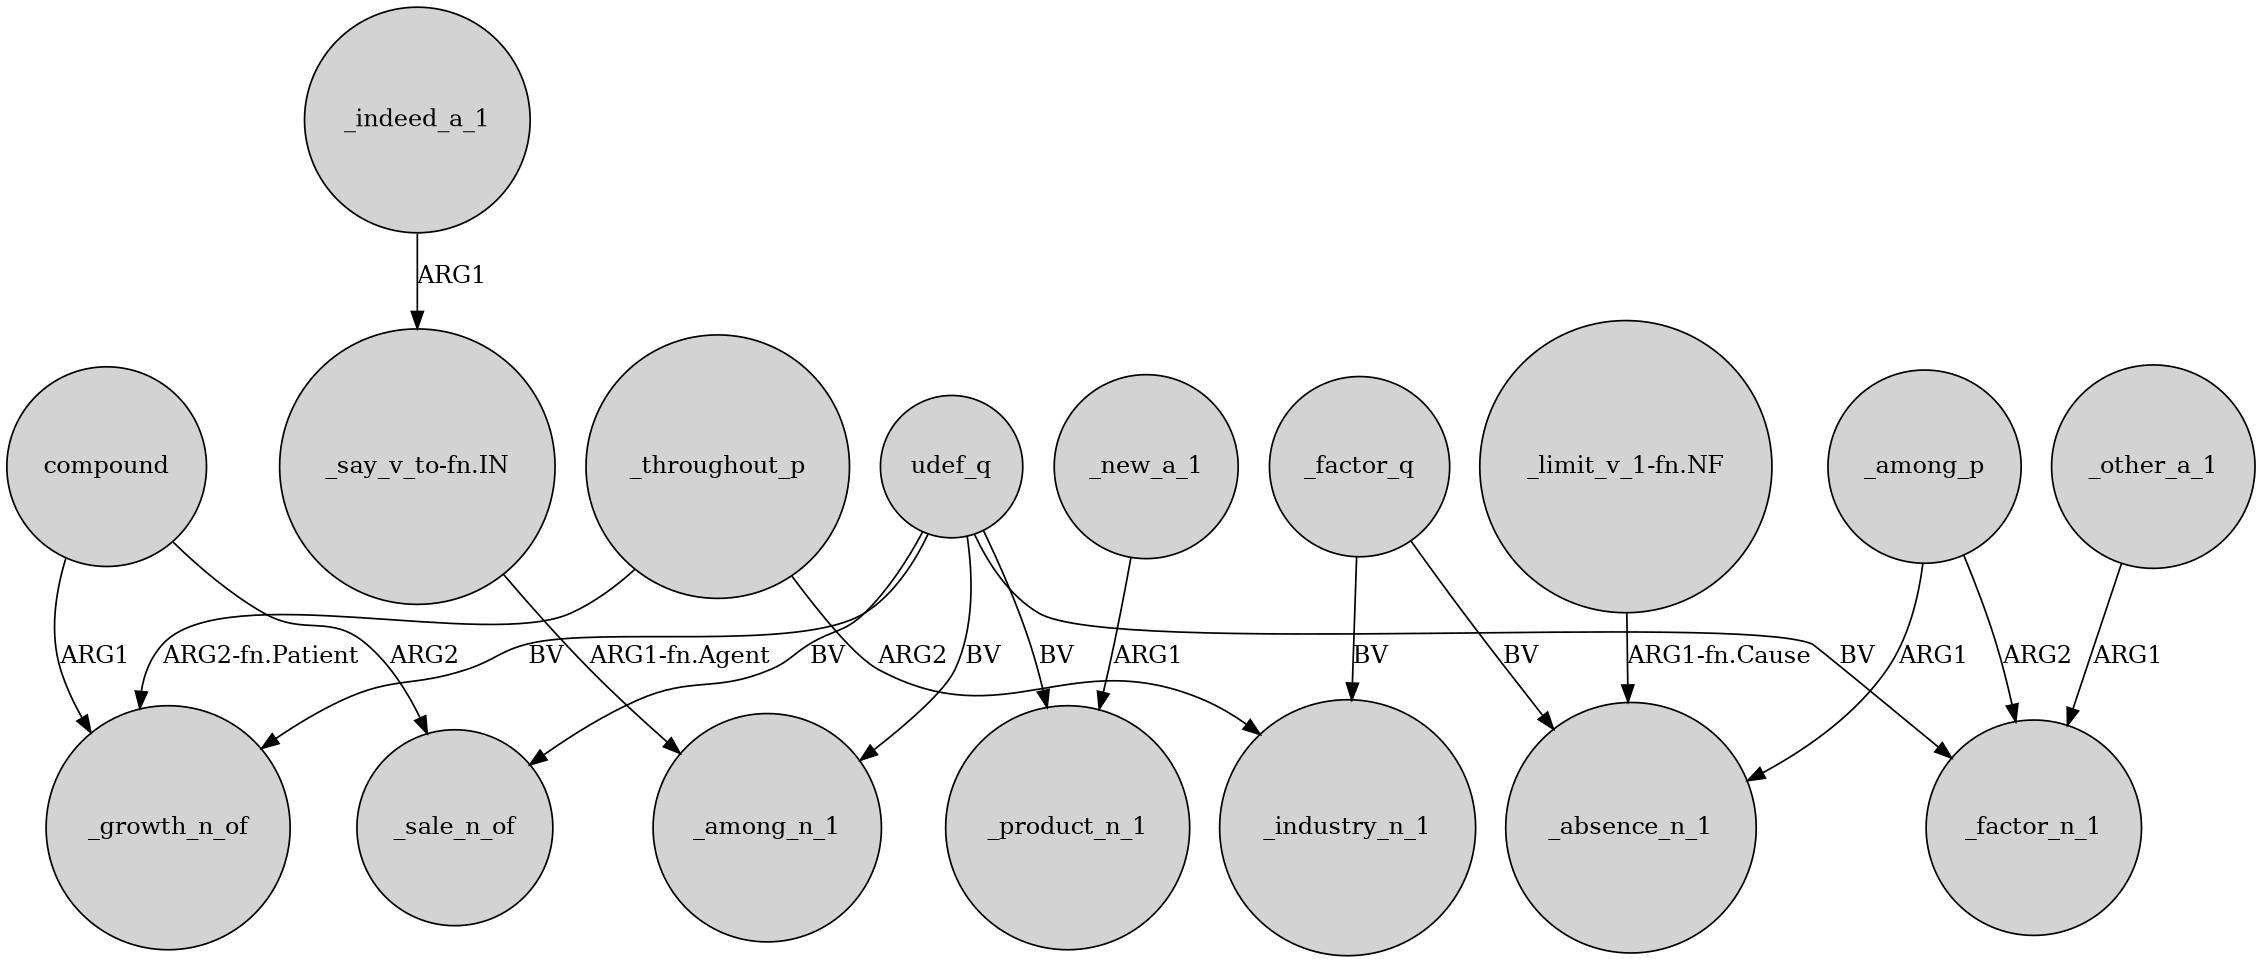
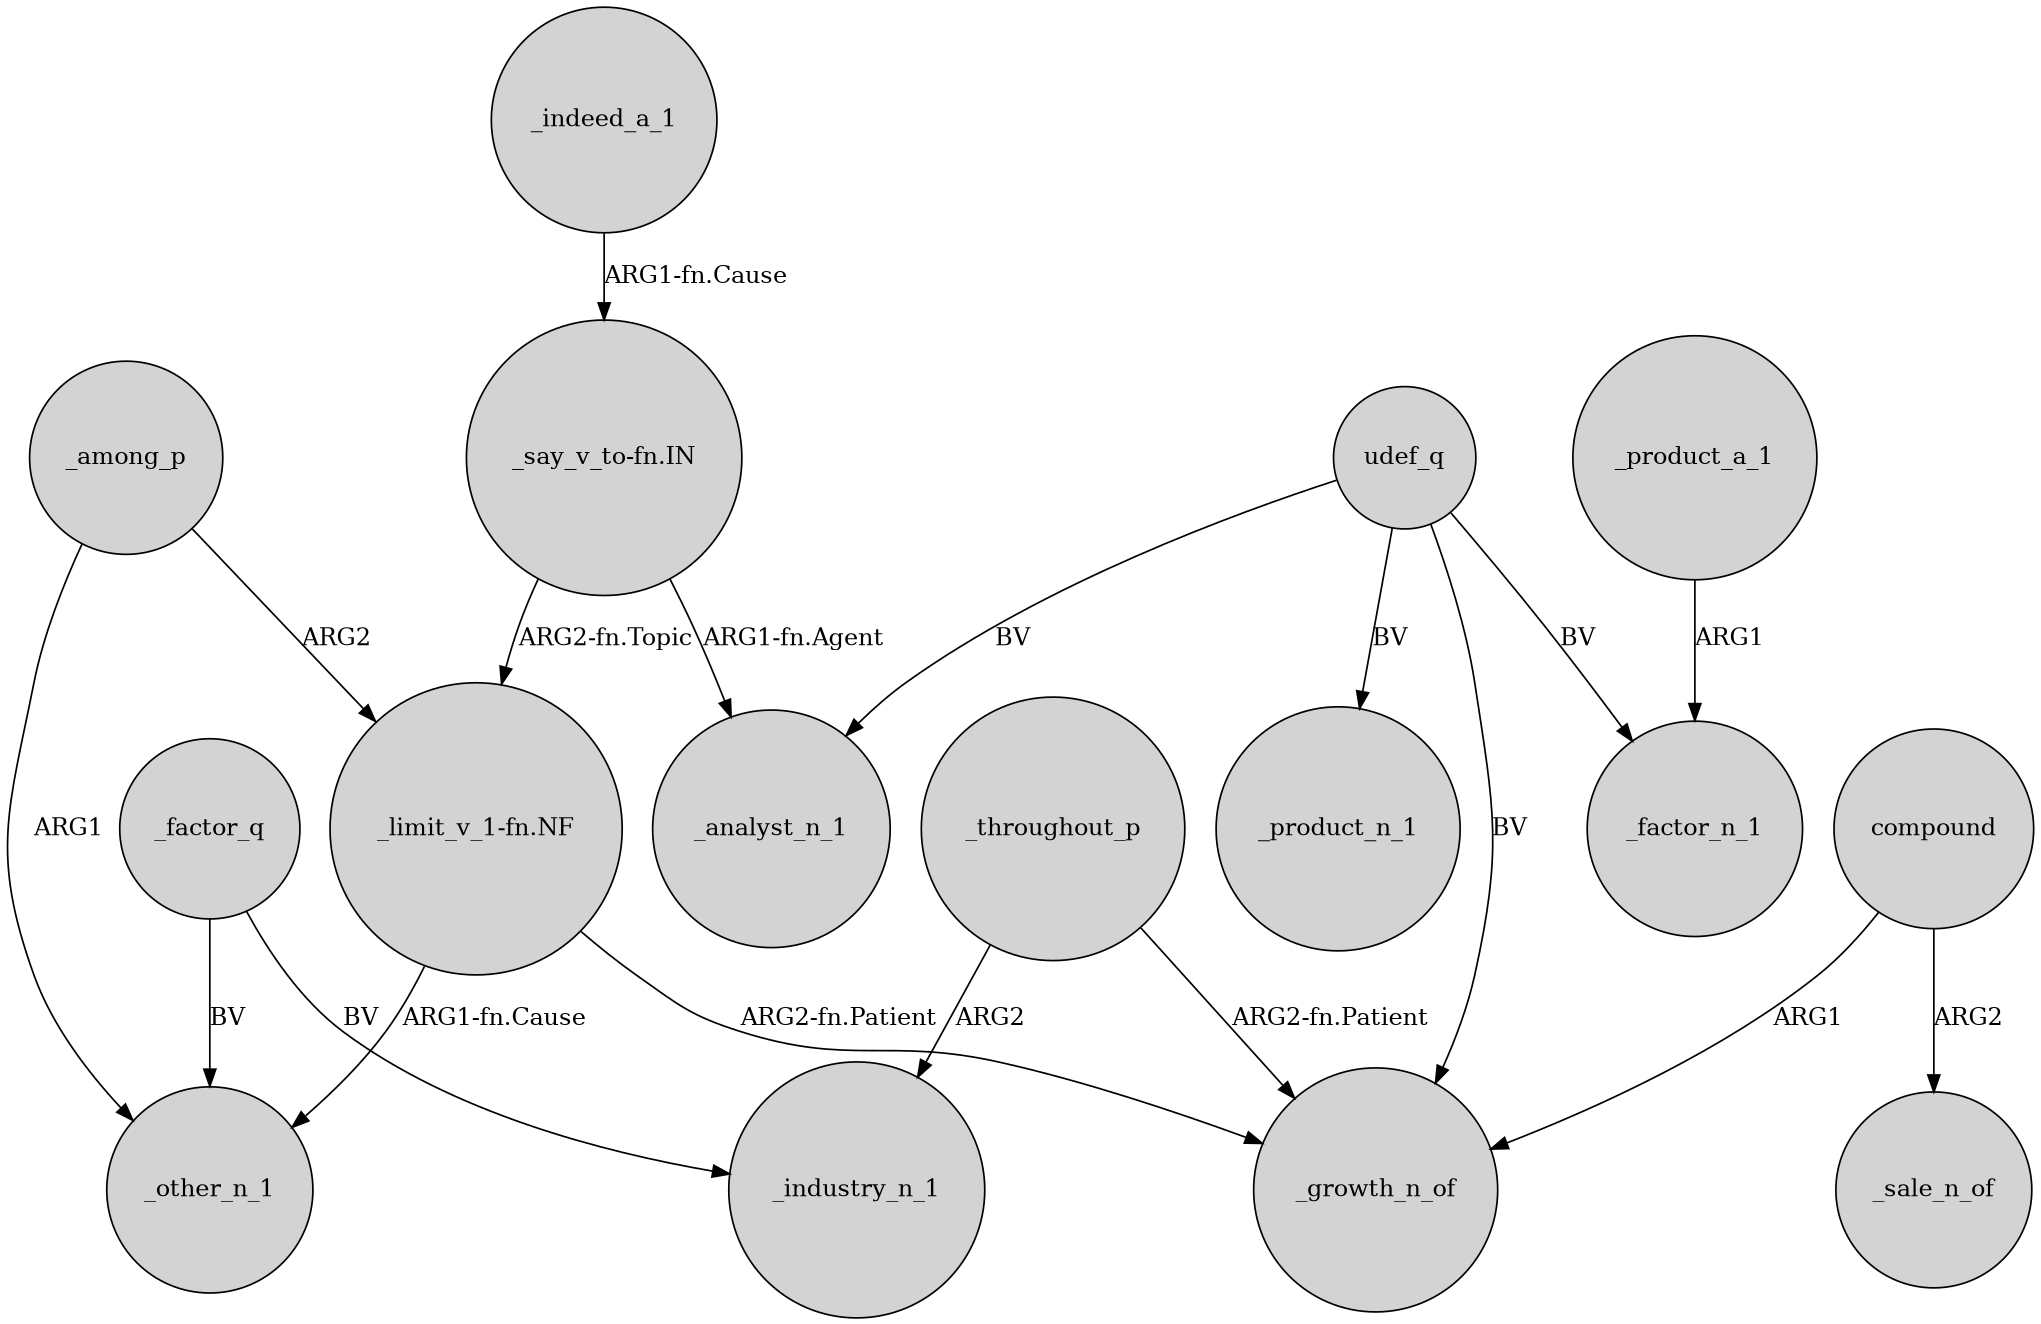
(452, 277) -> (696, 277)
(1146, 467) -> none
(2153, 467) -> (1695, 458)
none -> (520, 622)
(1991, 629) -> (278, 619)
(754, 675) -> none
(767, 828) -> (771, 829)
(1631, 828) -> (210, 1190)
none -> (904, 1051)
